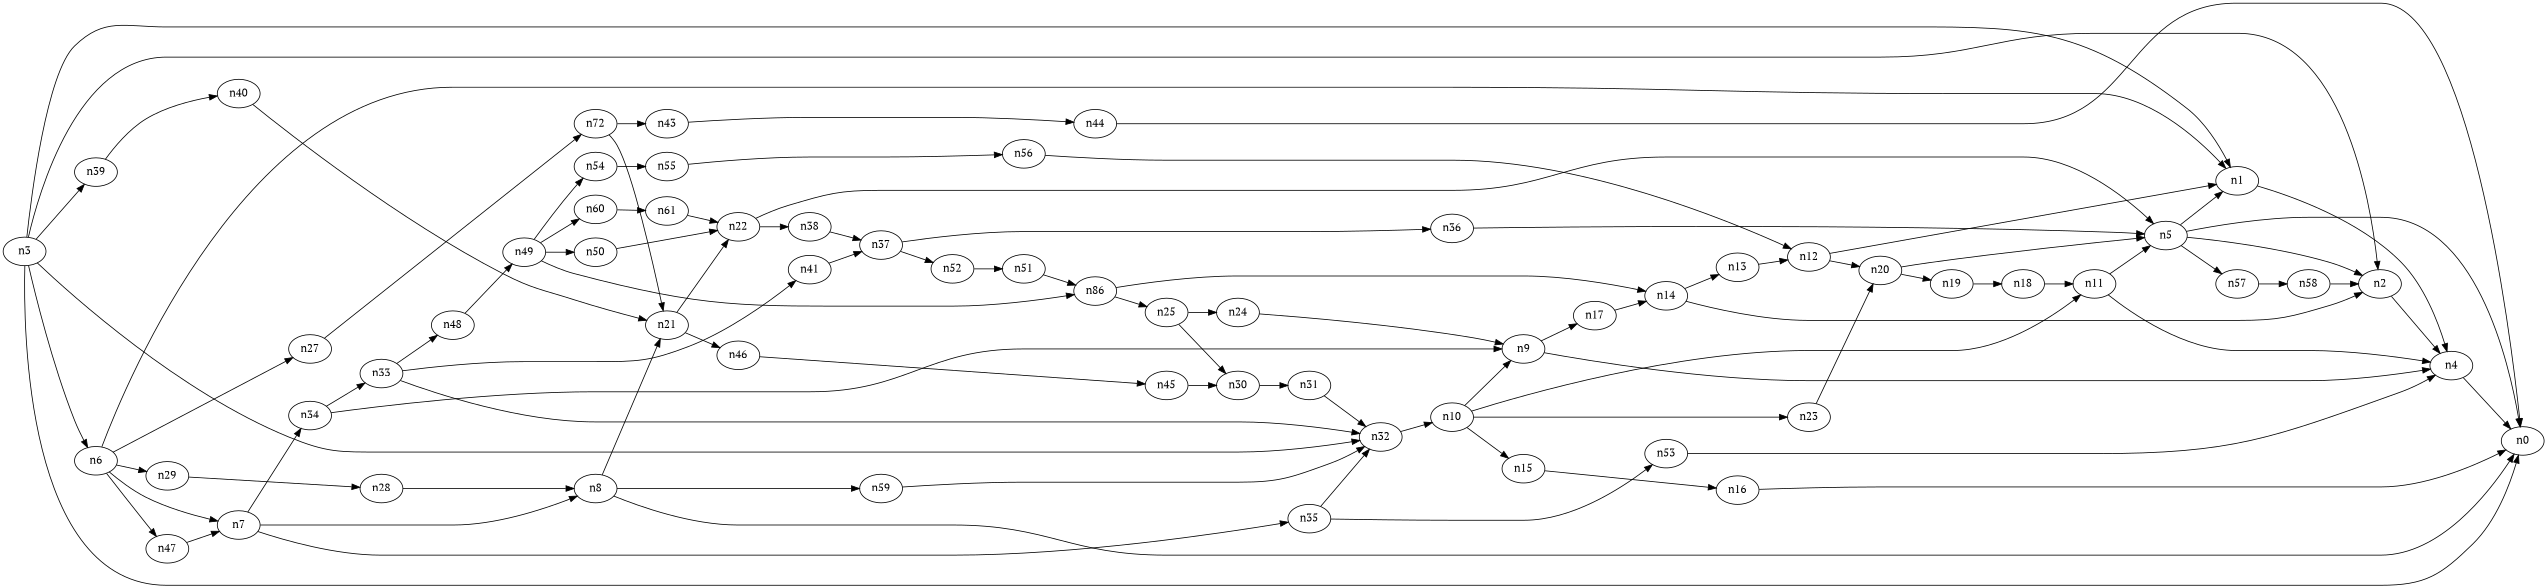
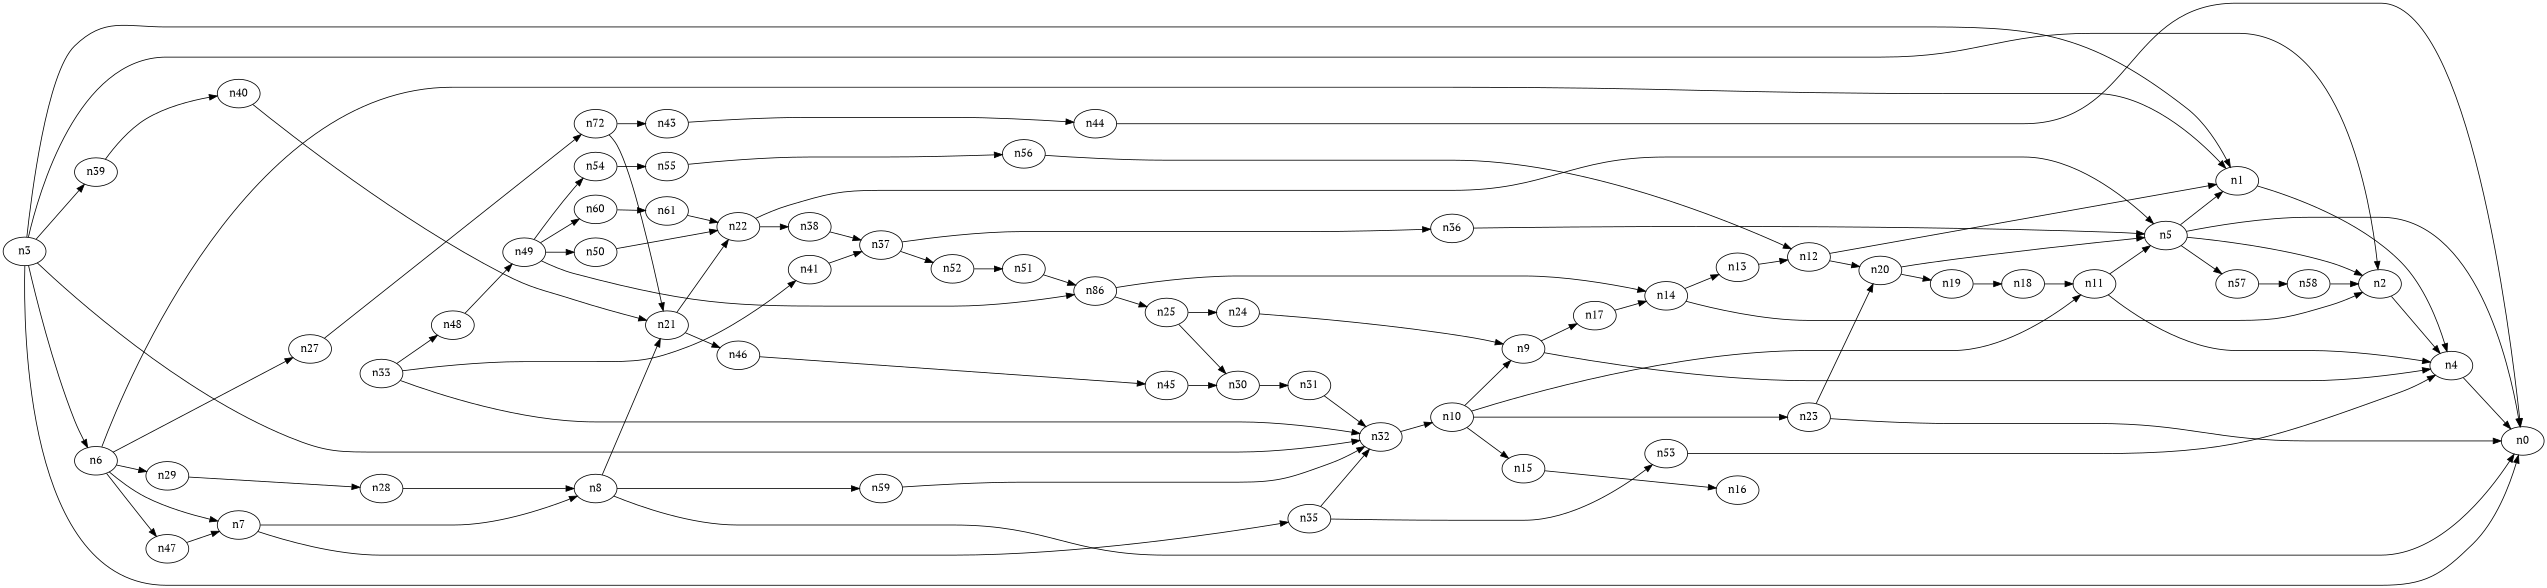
(310, 416) -> none
(2132, 487) -> (2162, 427)
